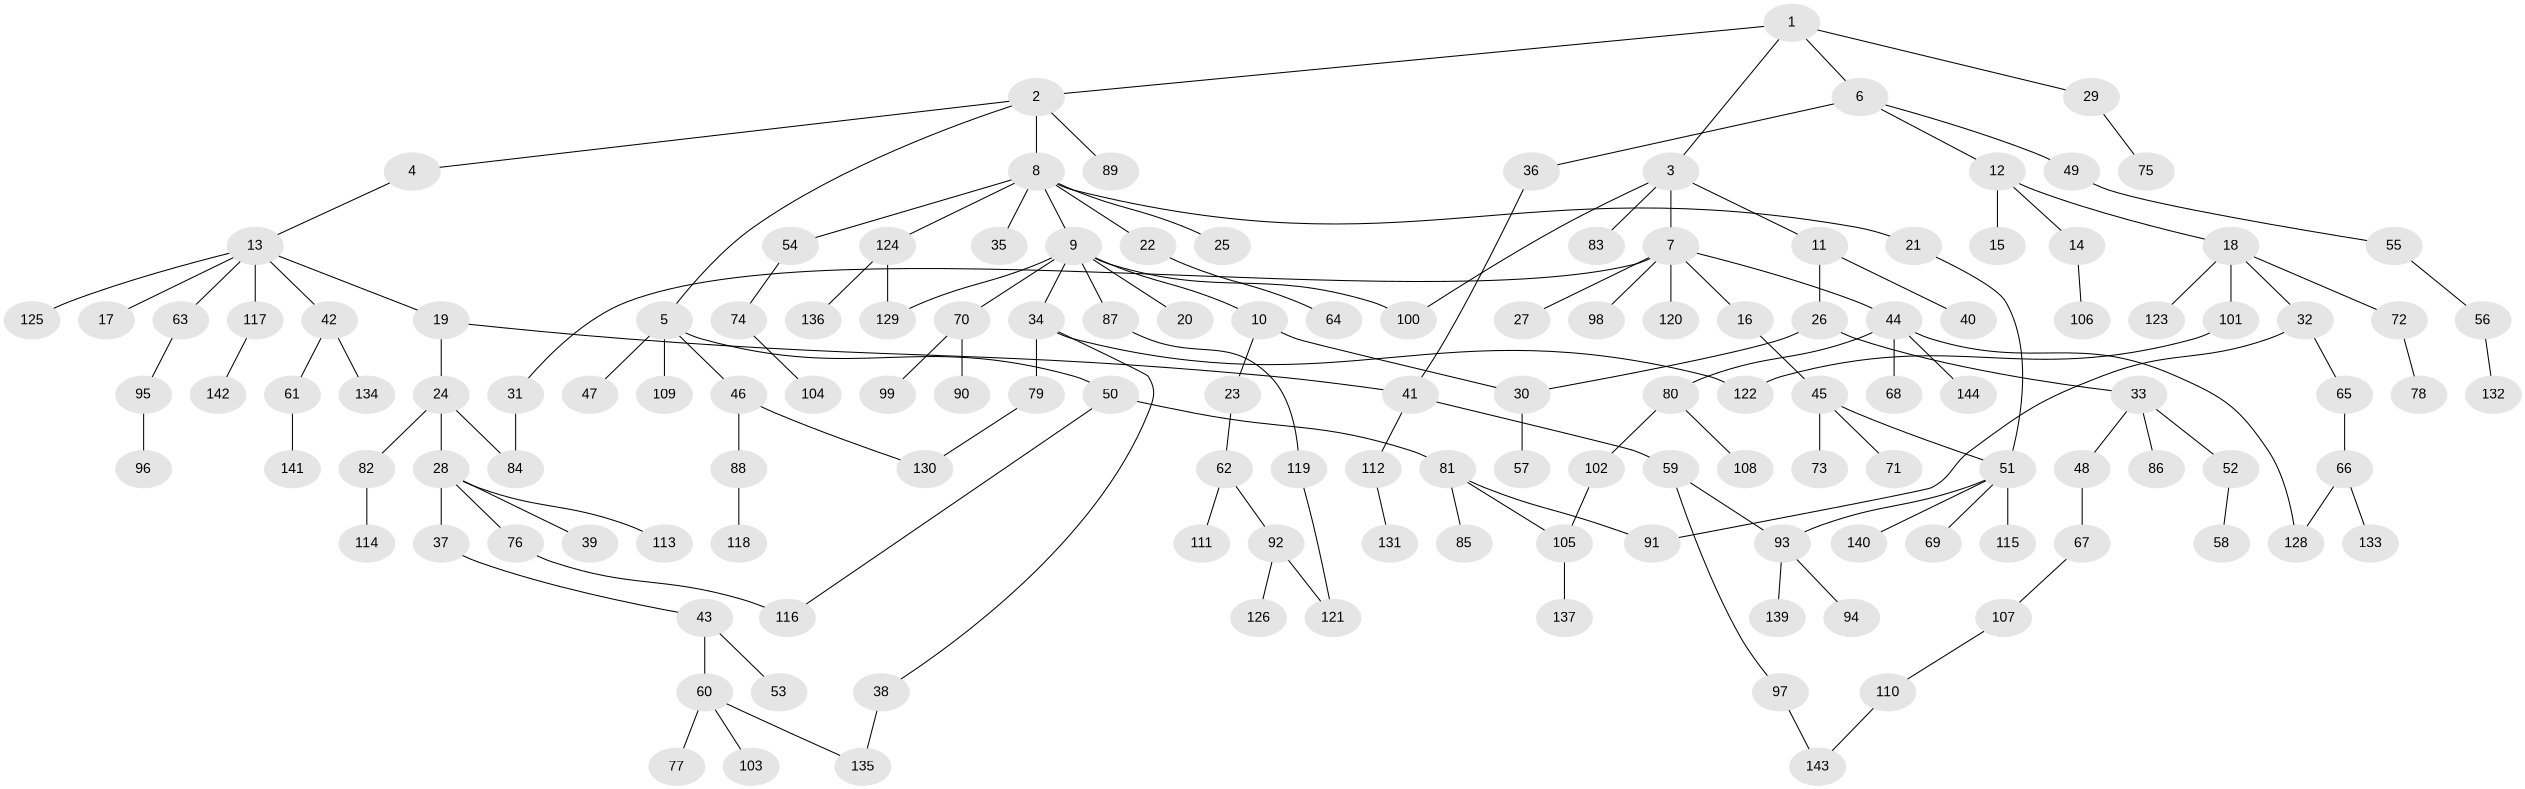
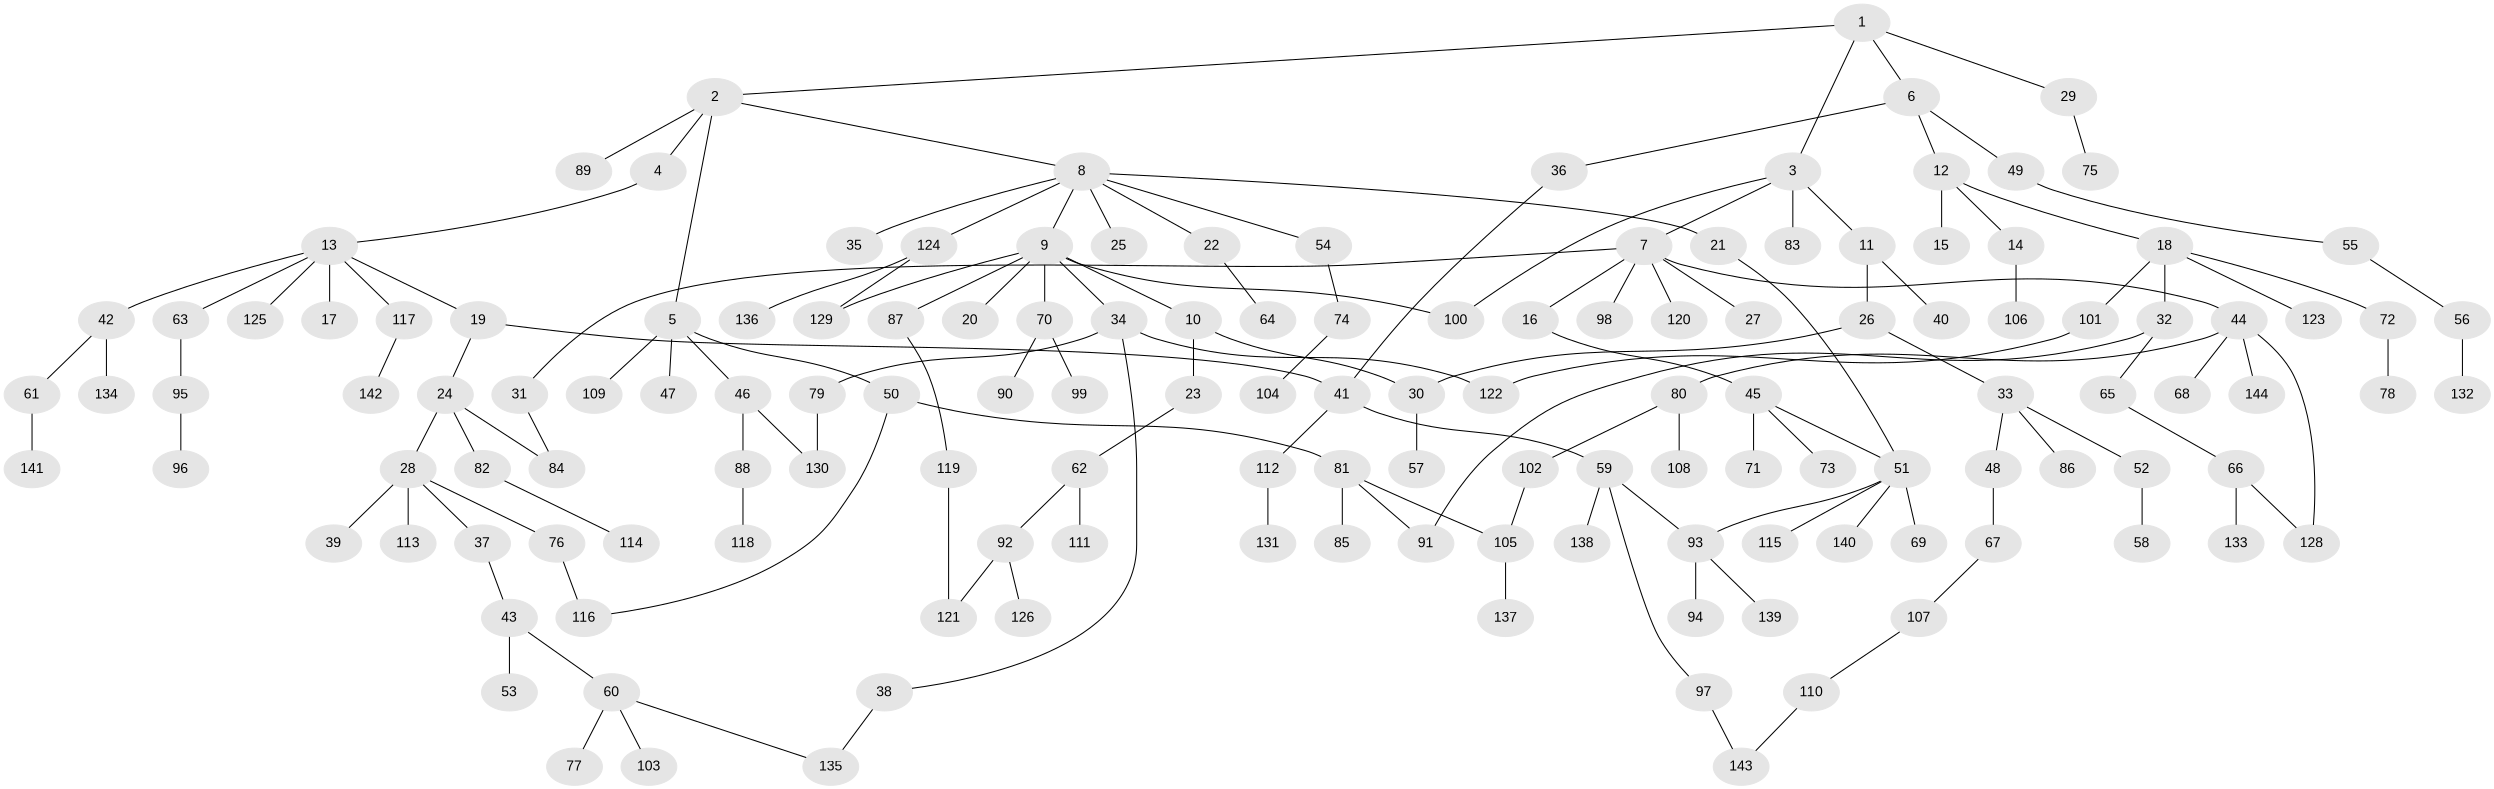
none -> (1582, 544)
